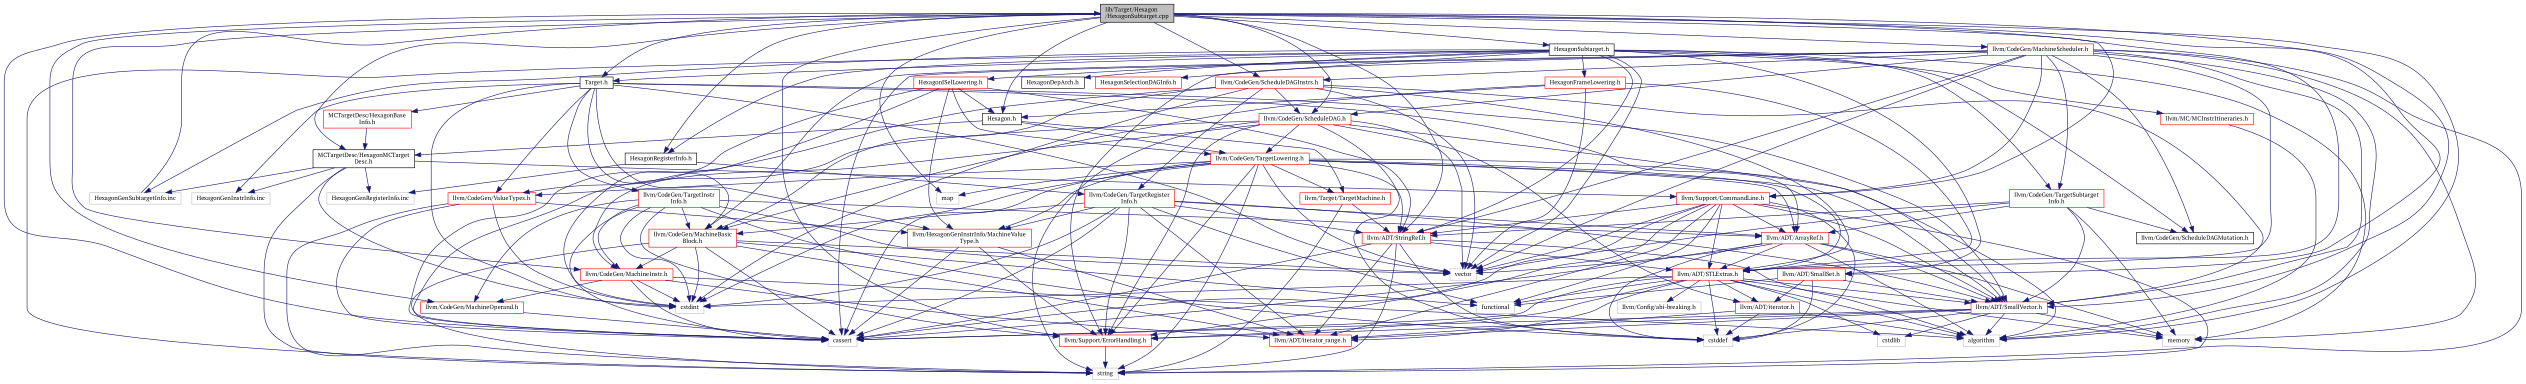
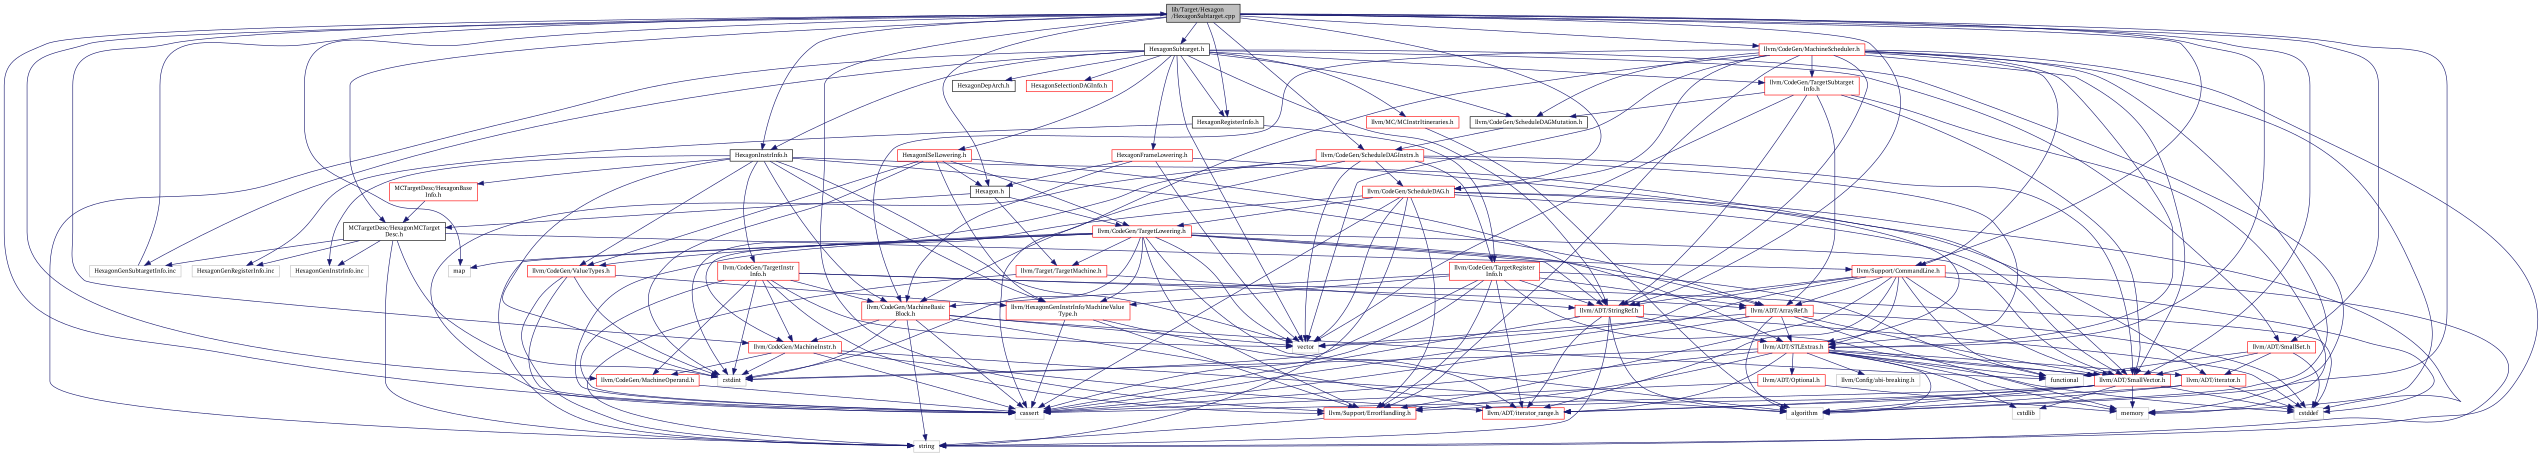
(1659, 66) -> (1457, 137)
(597, 83) -> (761, 155)
none -> (1792, 380)
